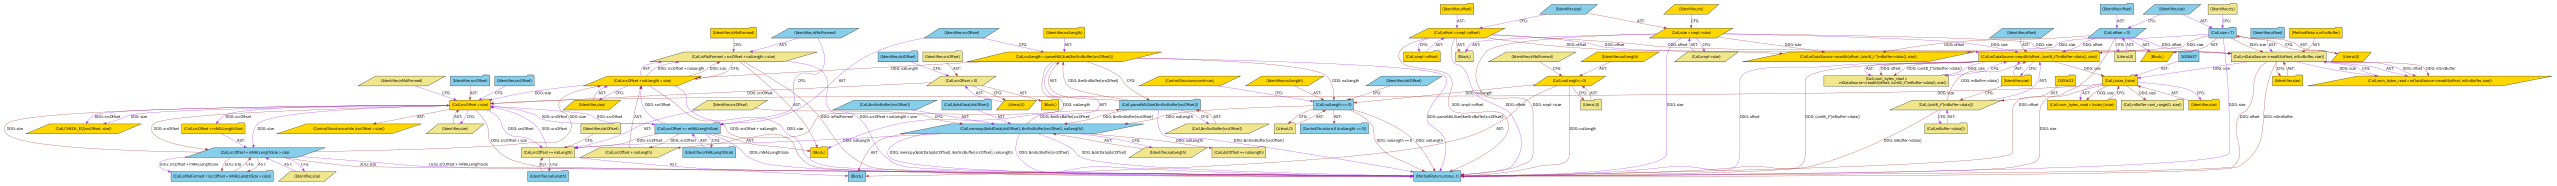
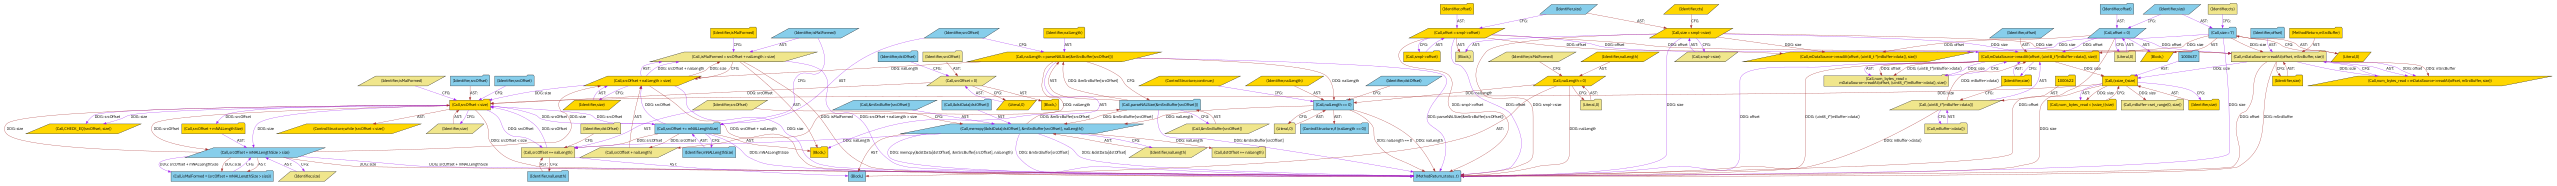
(242, 166) -> (242, 166)
